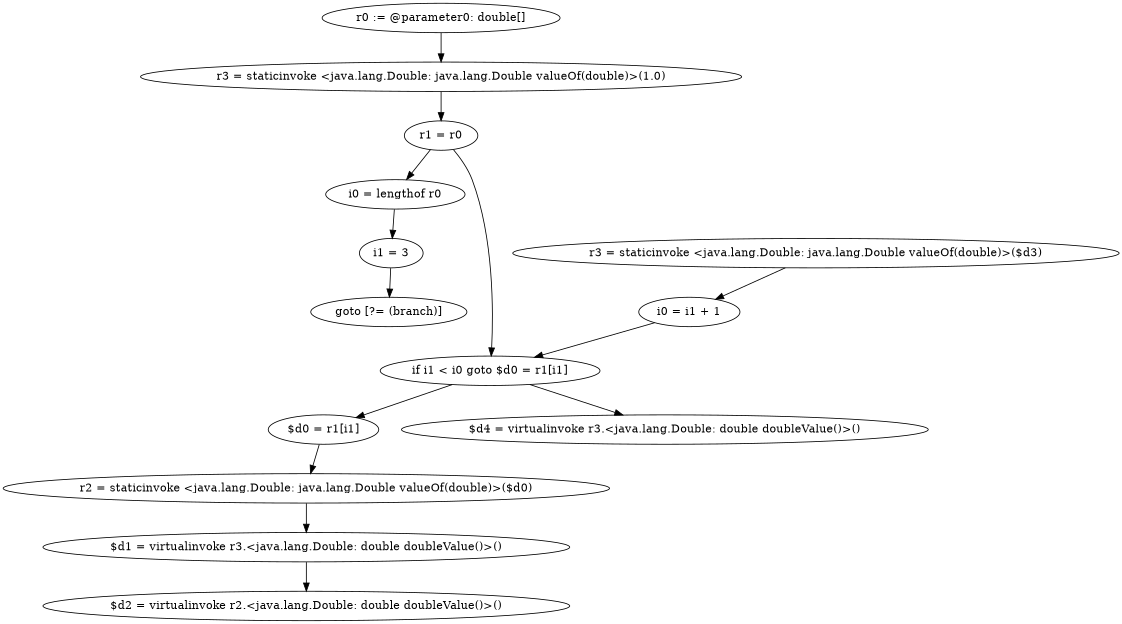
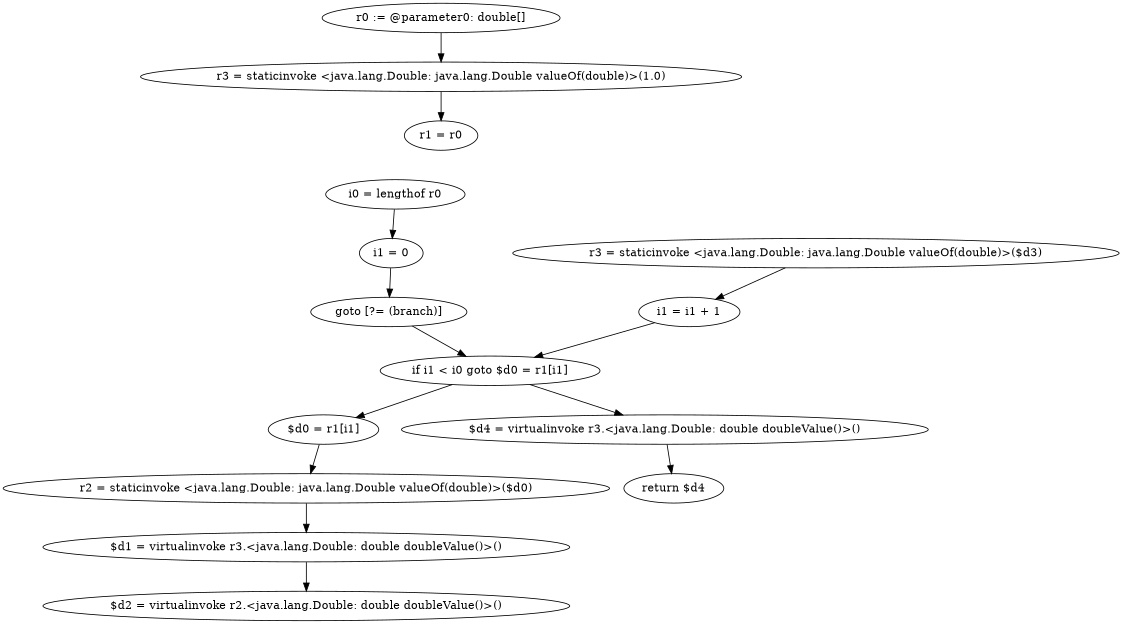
(421, 161) -> none
(488, 245) -> (436, 339)
(391, 253) -> (391, 253)
(689, 312) -> (689, 312)
none -> (674, 488)
